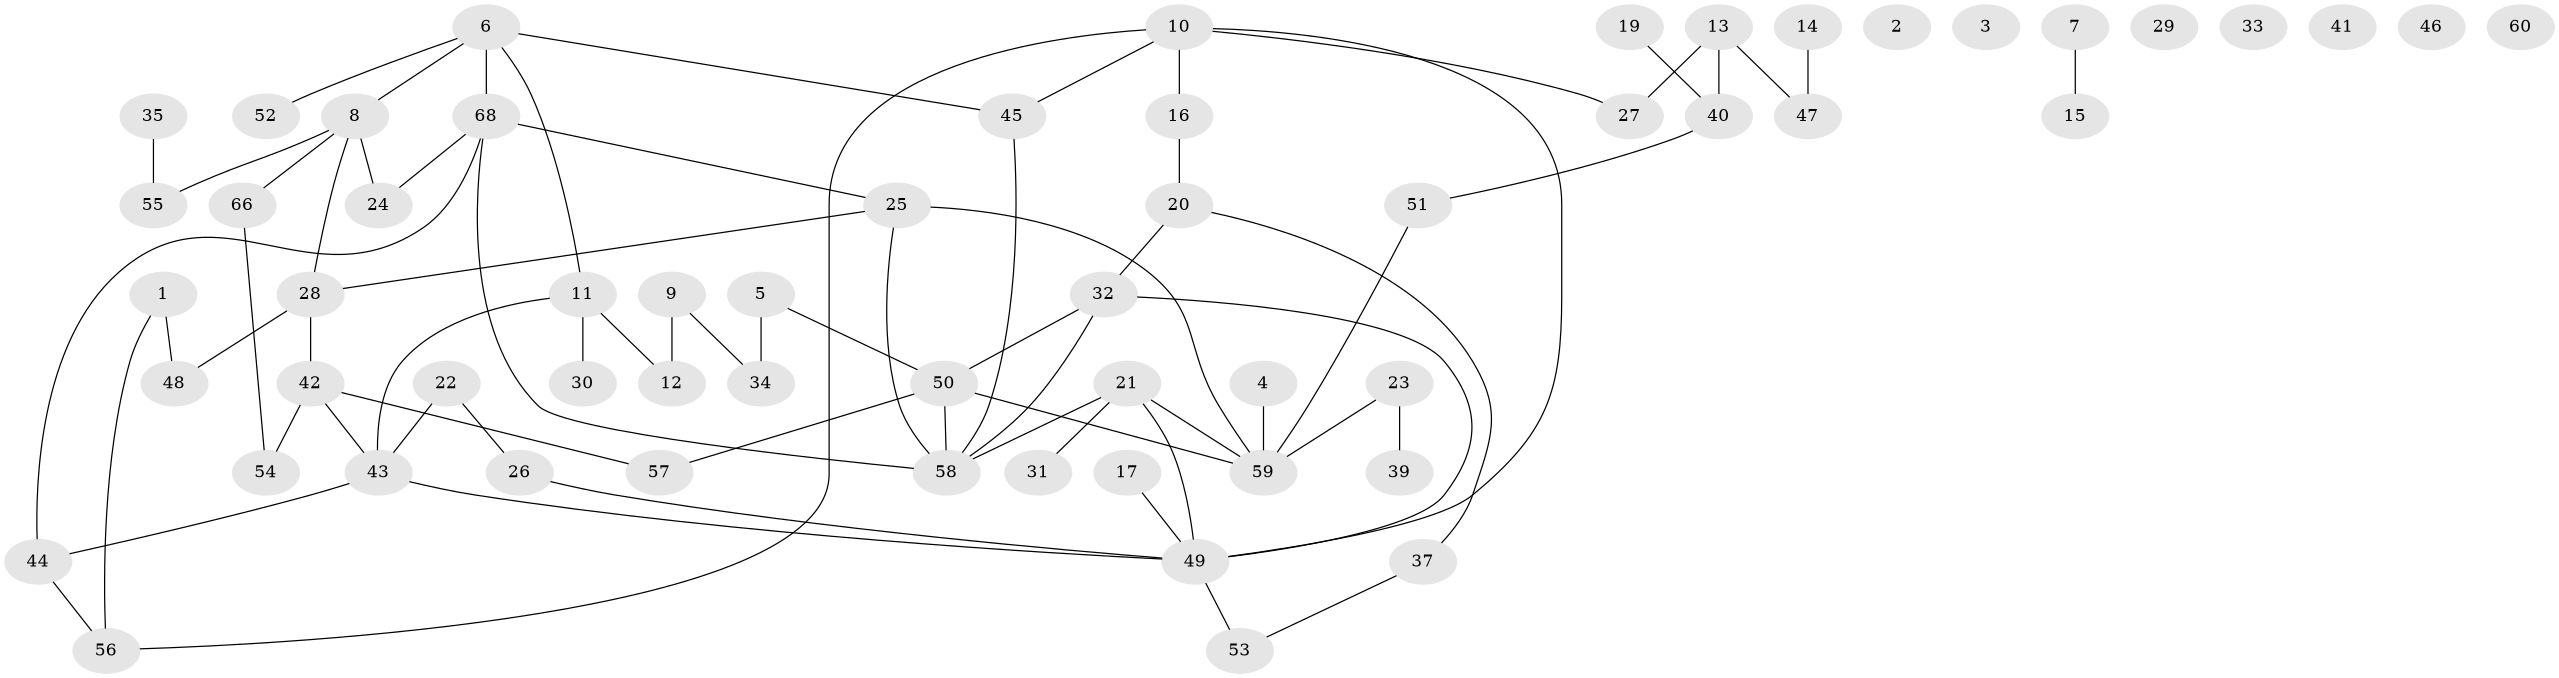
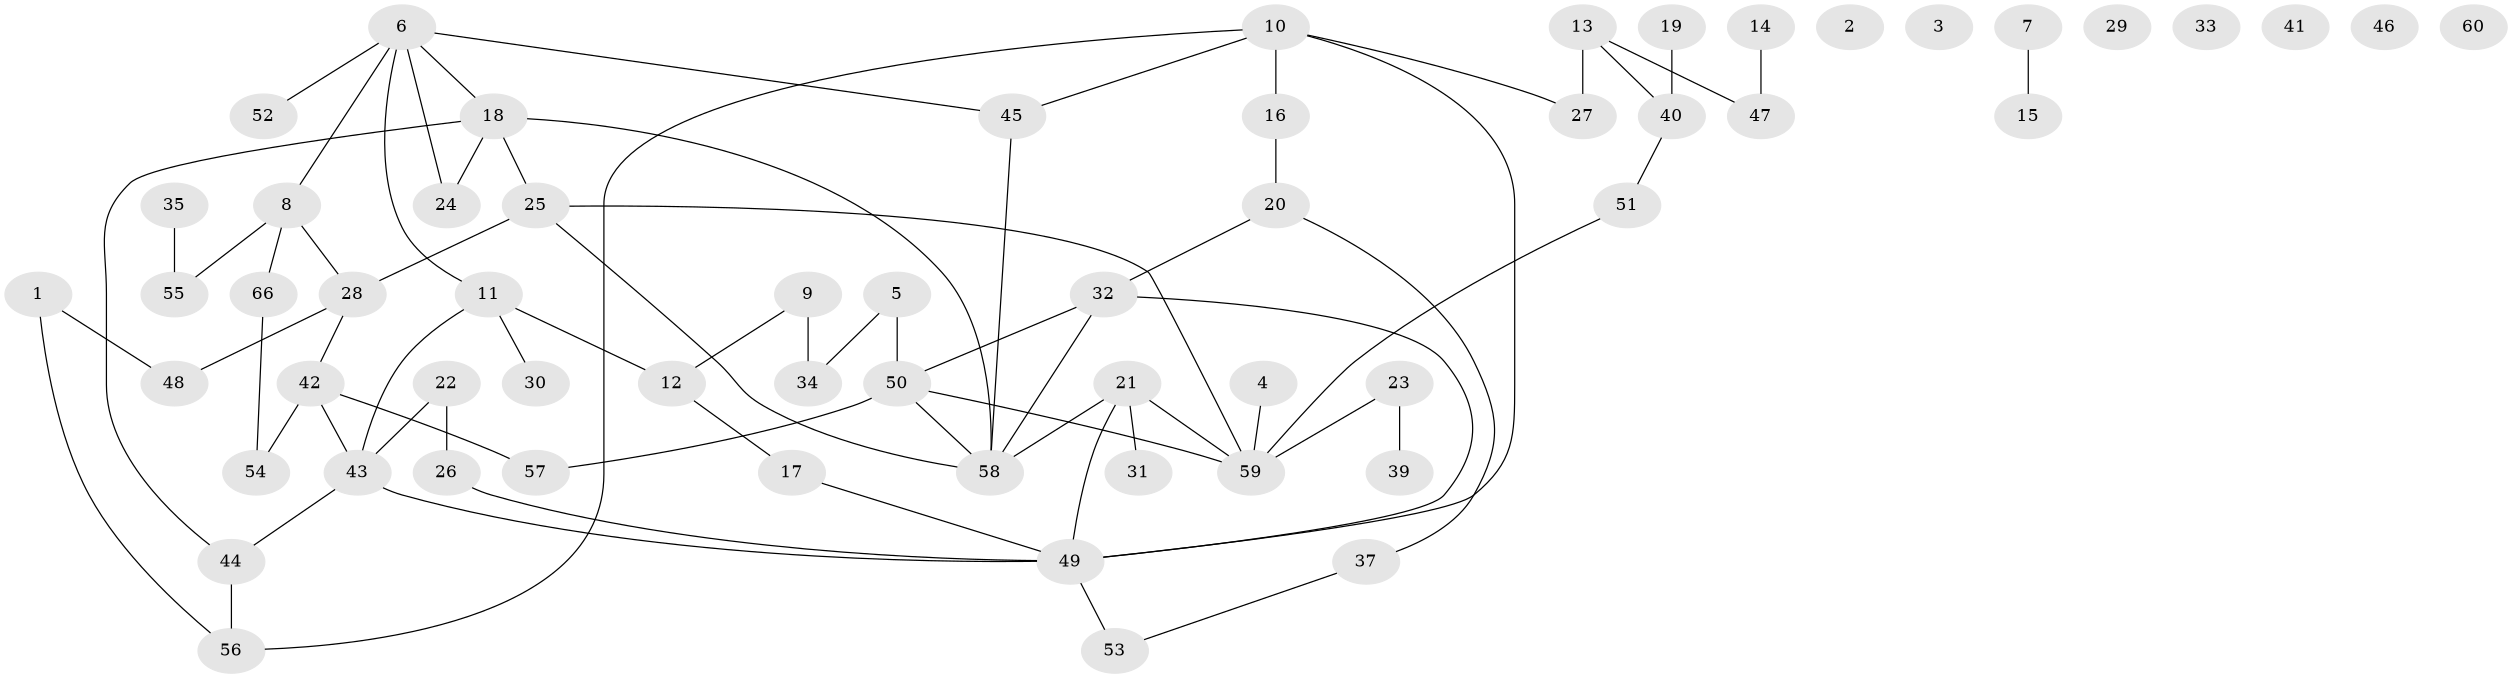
(486, 116) -> (494, 116)
(367, 161) -> (424, 116)
none -> (732, 428)
